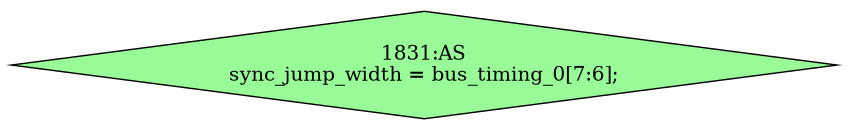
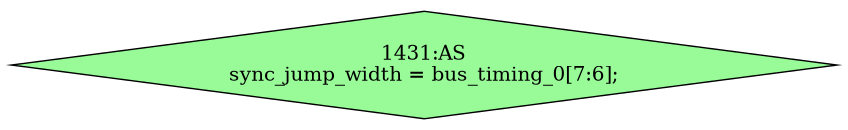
(424, 65) -> (424, 65)
